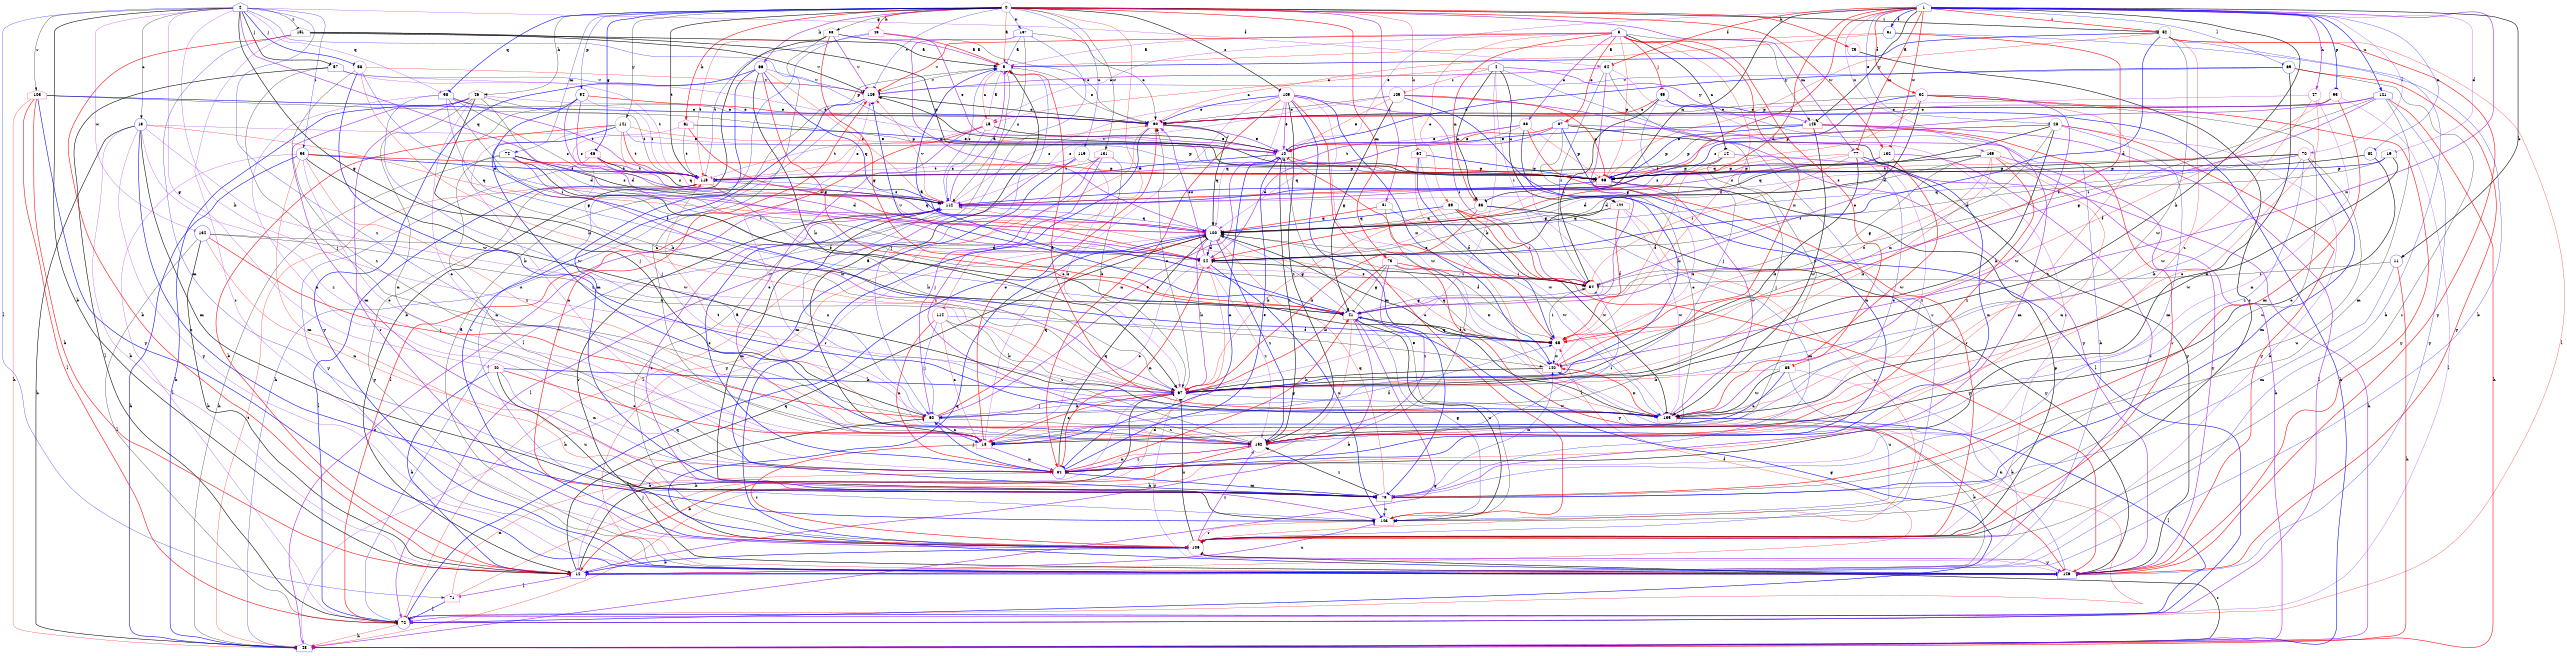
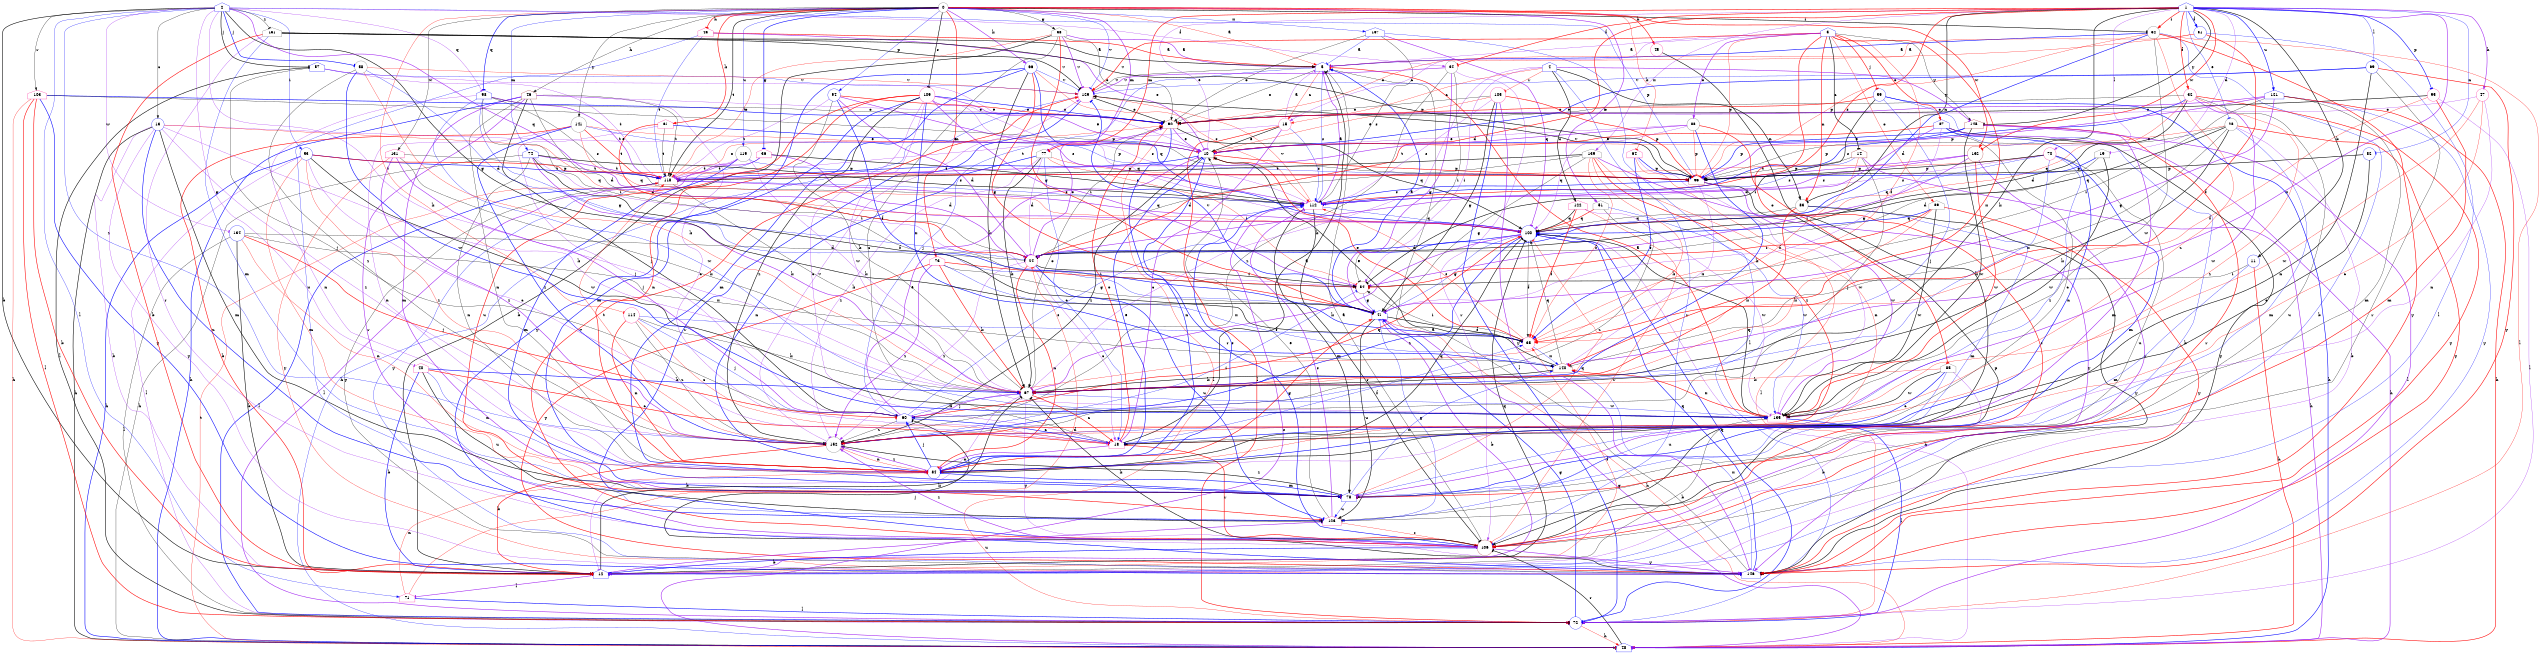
none -> (1382, 291)
(2479, 315) -> (2439, 315)
